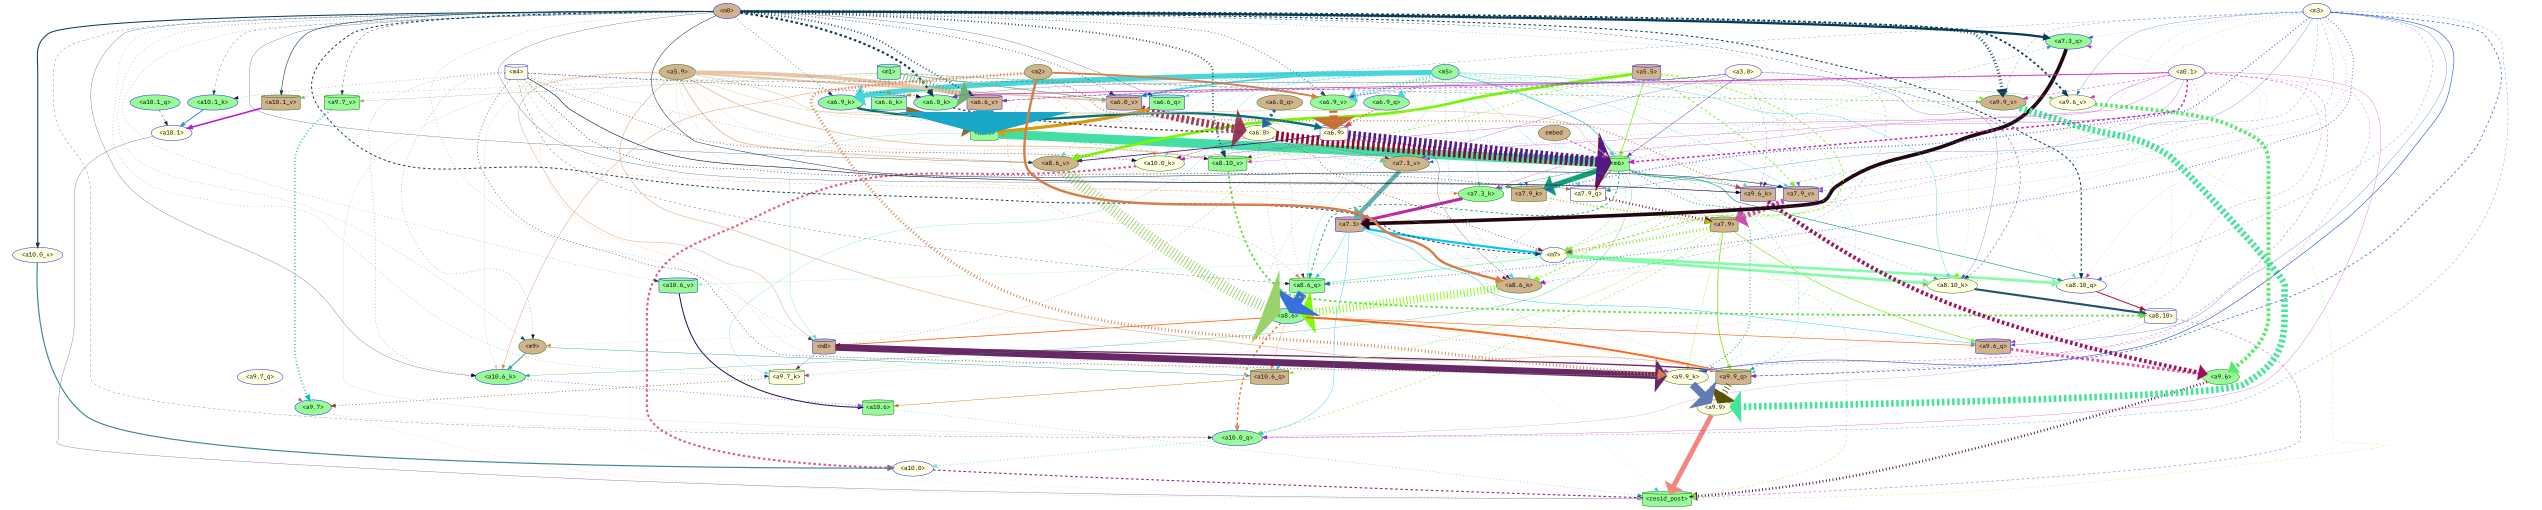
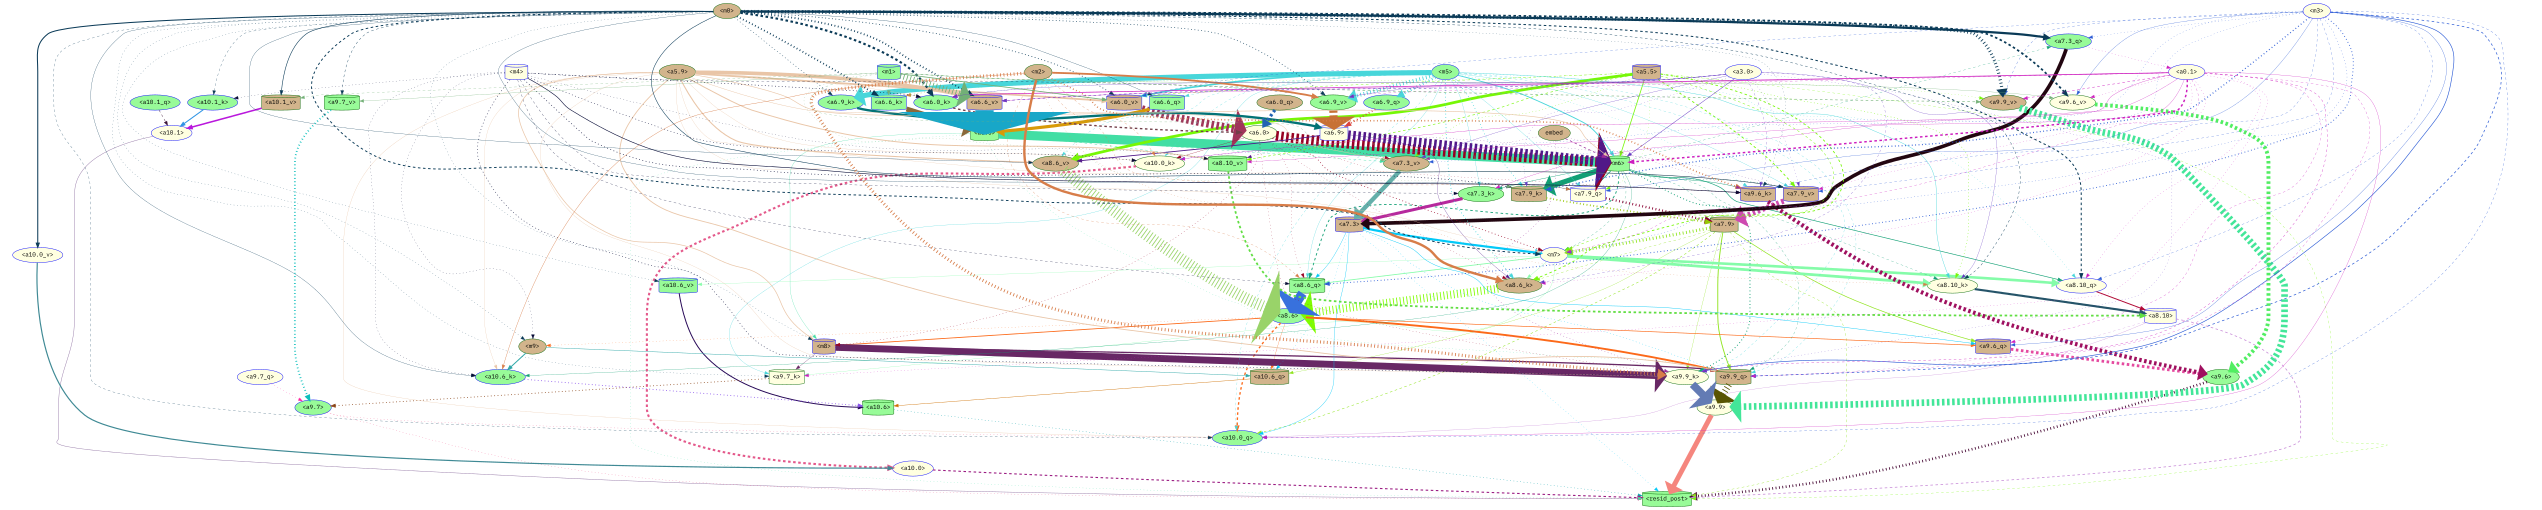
(727, 11) -> (727, 11)
(1022, 25) -> (806, 54)
(2132, 57) -> (2126, 57)
(966, 187) -> (966, 187)
(1075, 453) -> none
